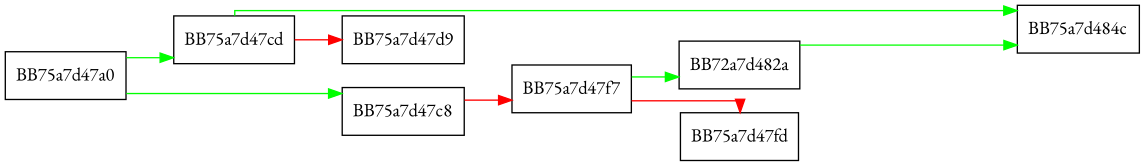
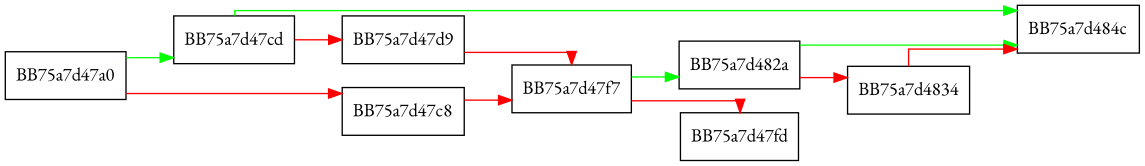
none -> (519, 52)
(739, 65) -> (739, 65)
none -> (909, 90)
(227, 94) -> (227, 94)
